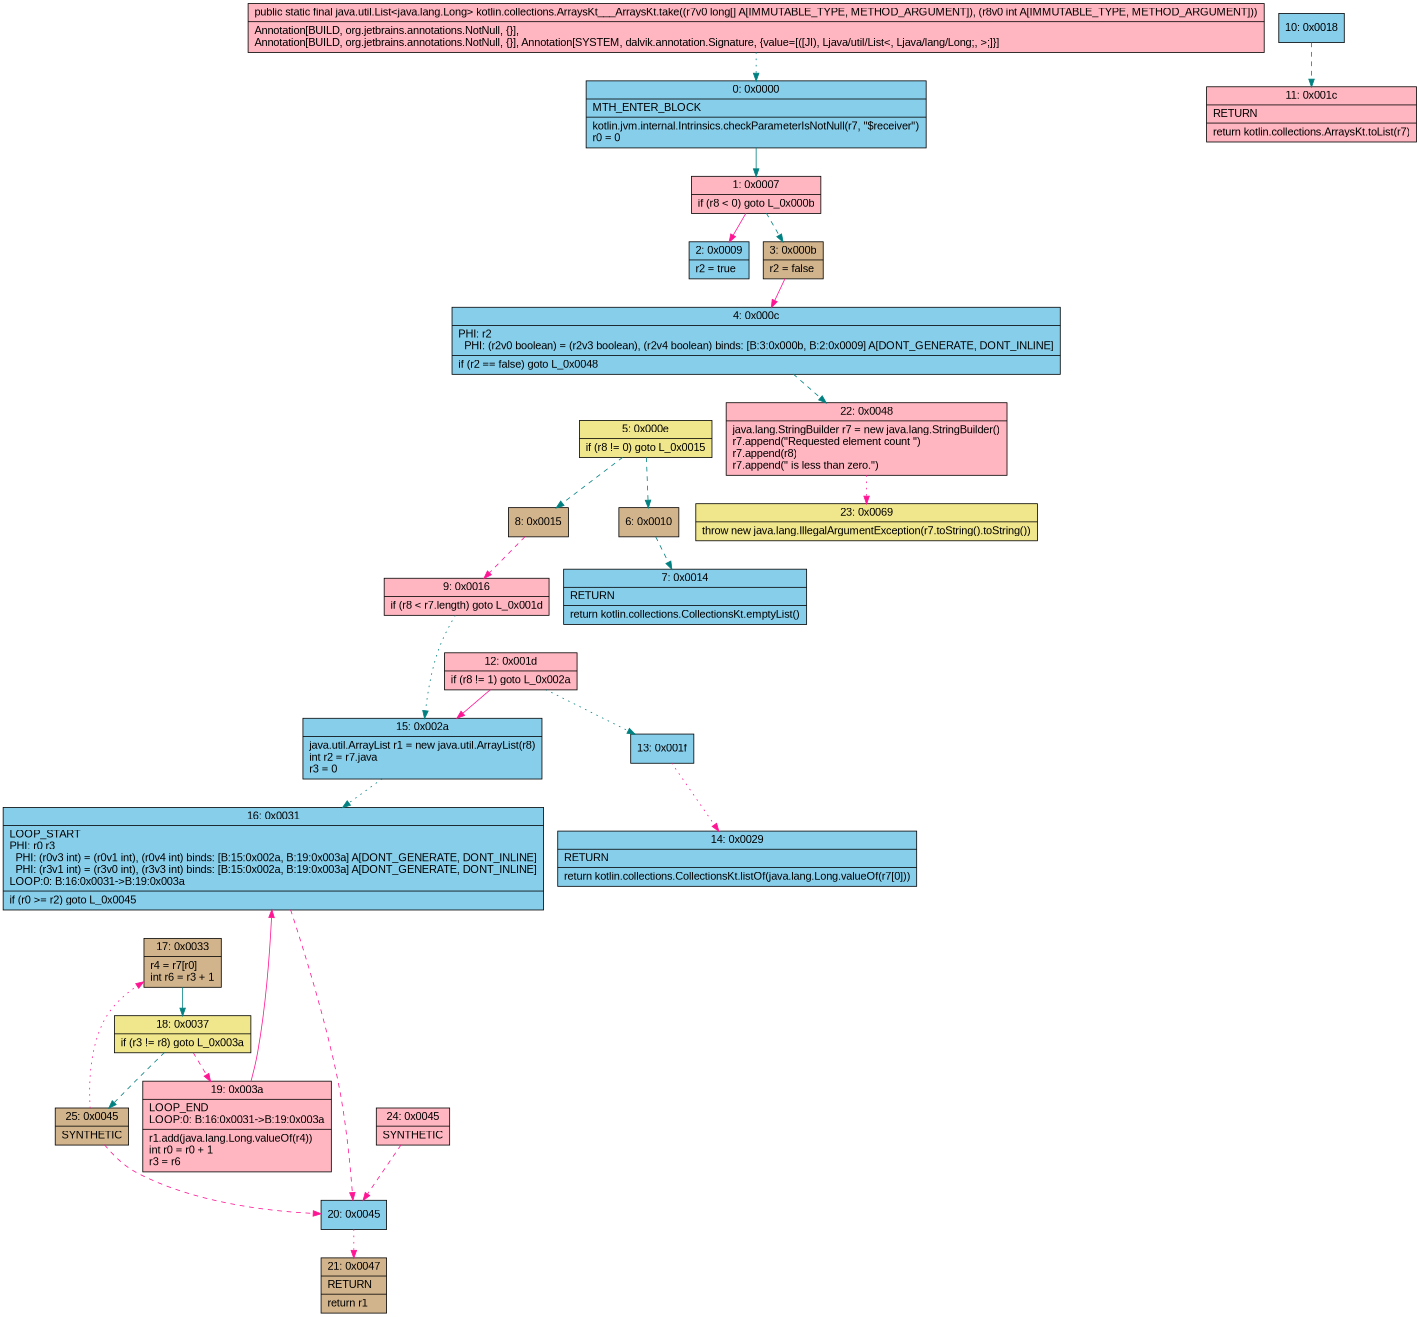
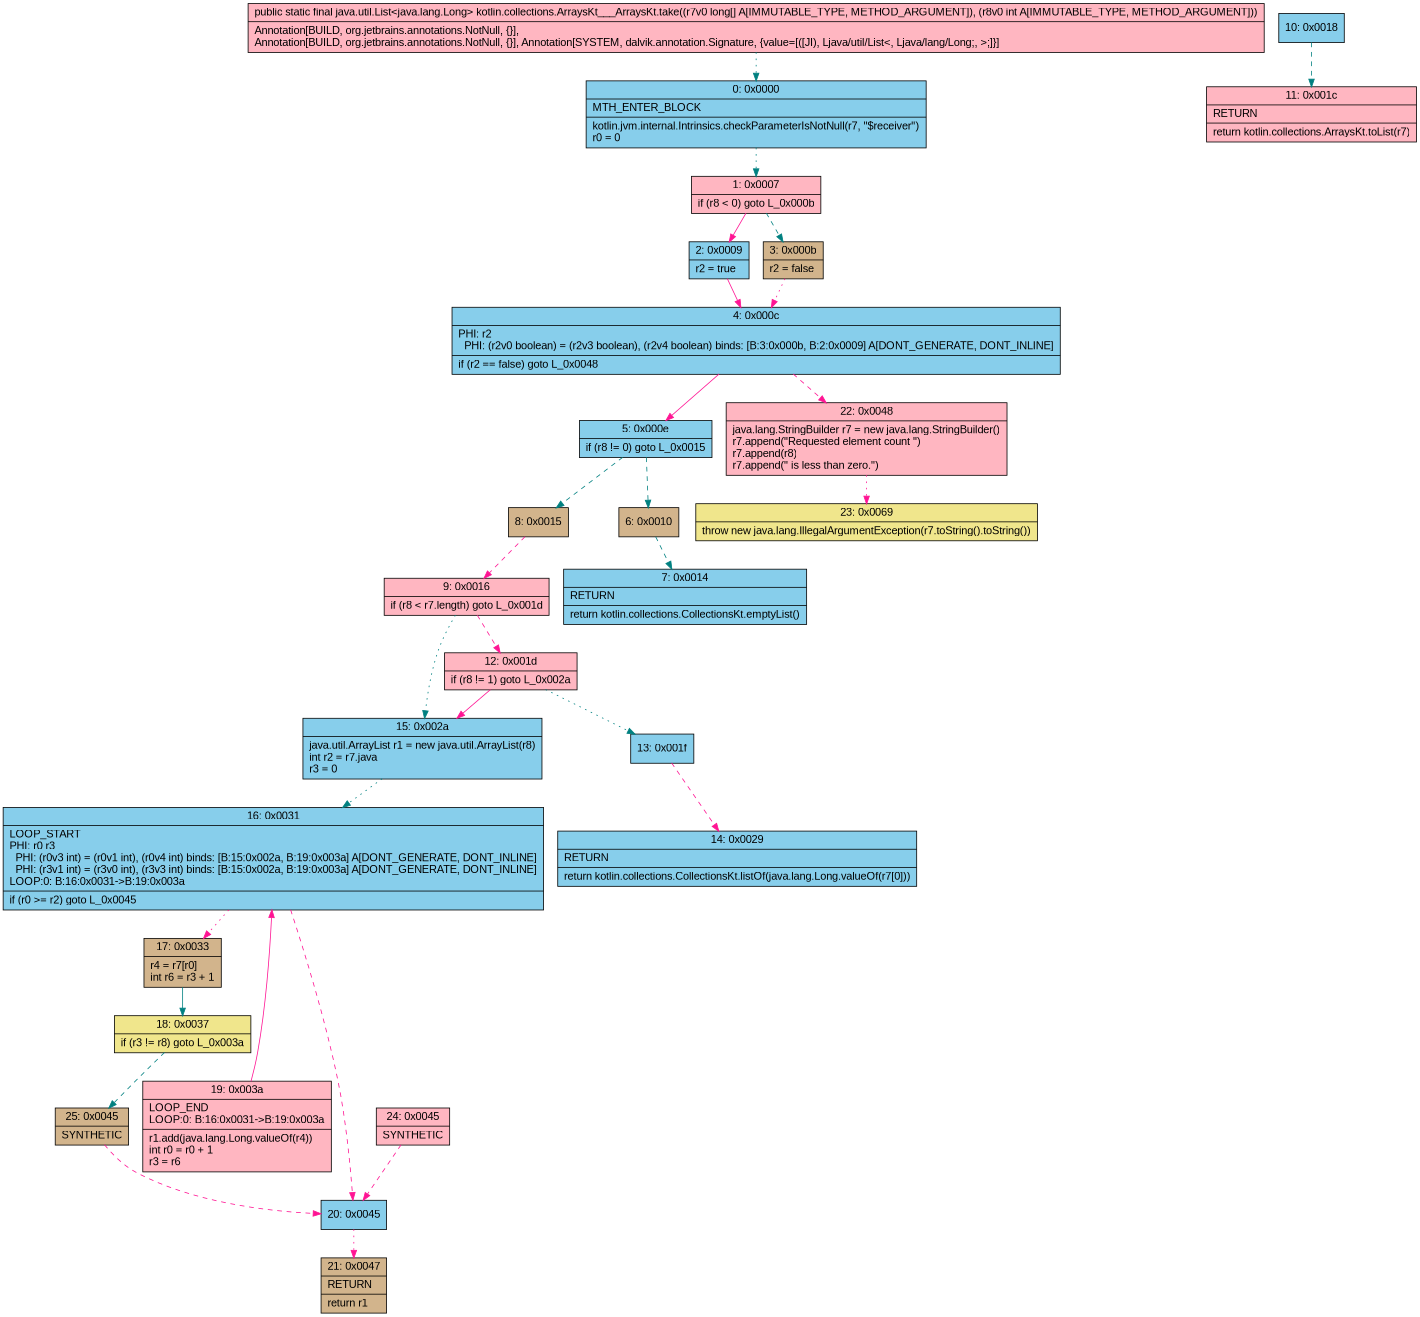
(756, 158) -> (756, 158)
none -> (732, 289)
(780, 289) -> (780, 289)
(807, 386) -> (807, 386)
none -> (696, 395)
(646, 439) -> (646, 439)
none -> (487, 631)
(693, 794) -> (693, 794)
(96, 1040) -> (219, 921)
(200, 1064) -> none
